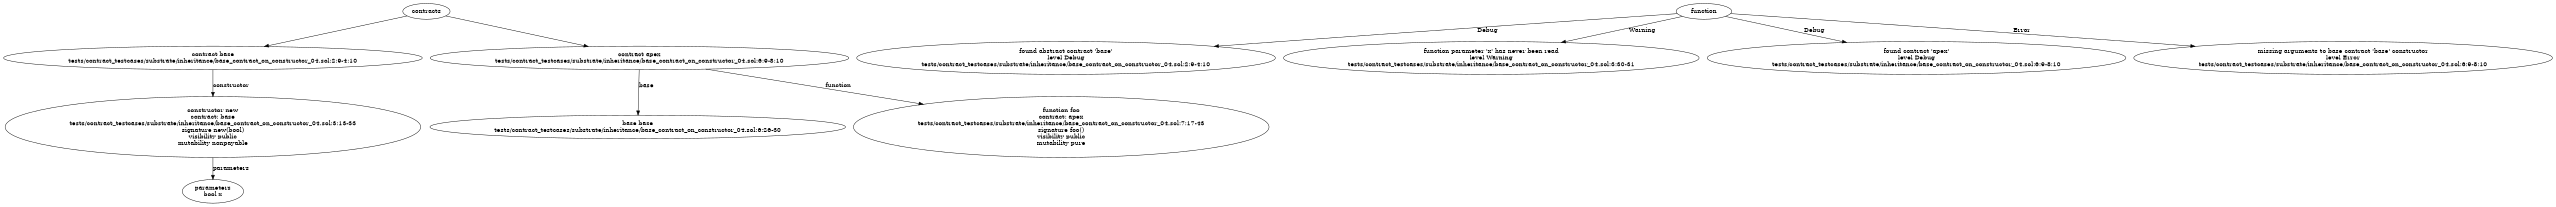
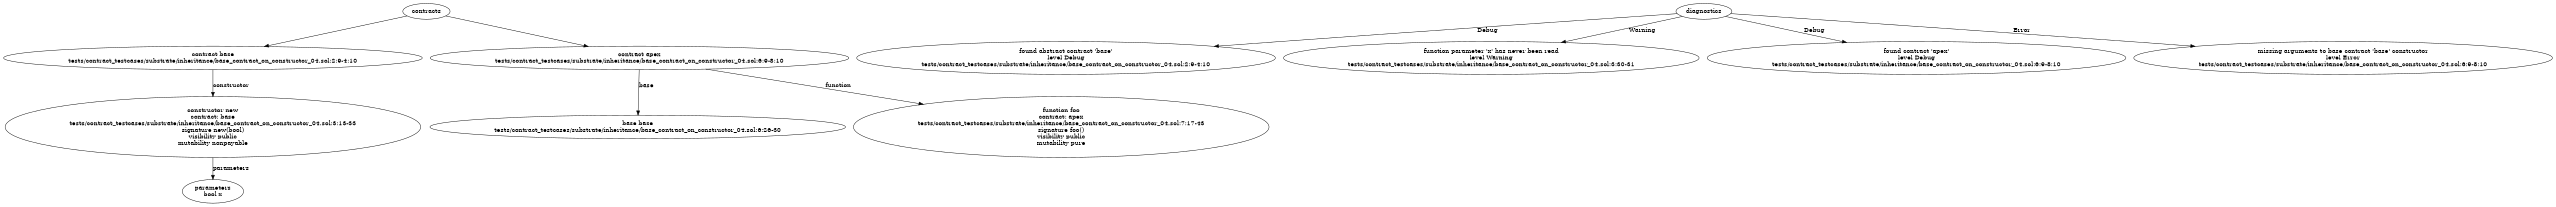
(1704, 11) -> (1704, 11)
